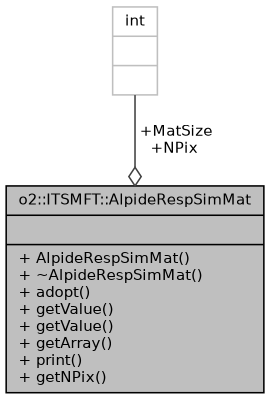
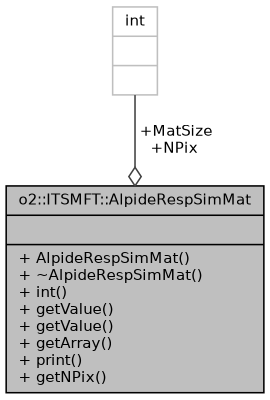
(55, 292) -> (43, 292)
